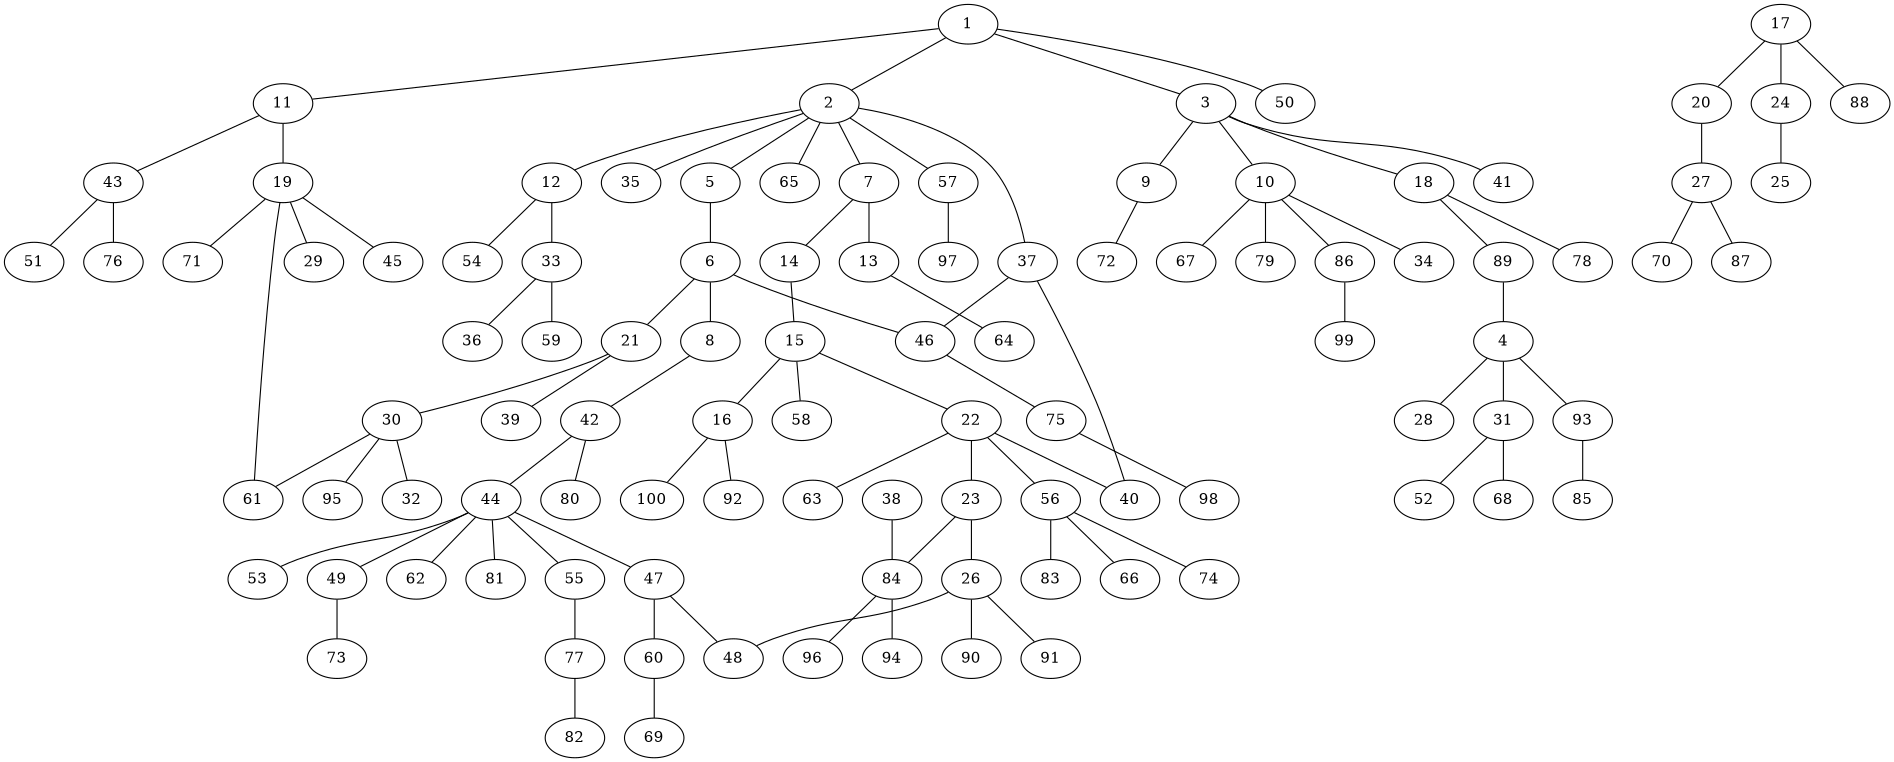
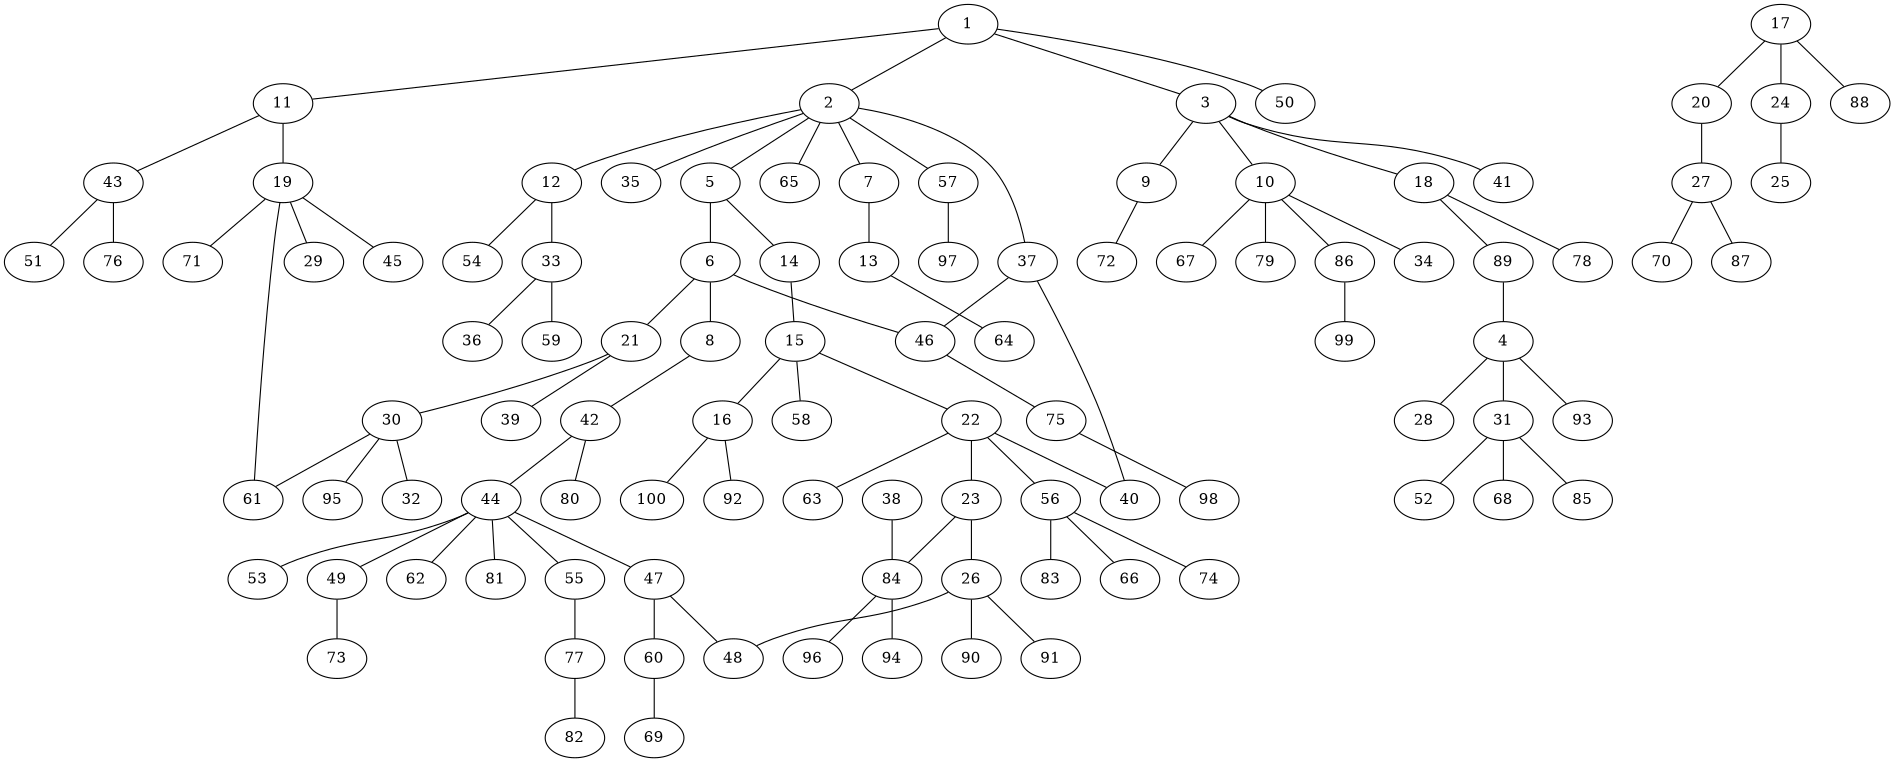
(829, 222) -> (750, 222)
(1583, 460) -> (1543, 460)
